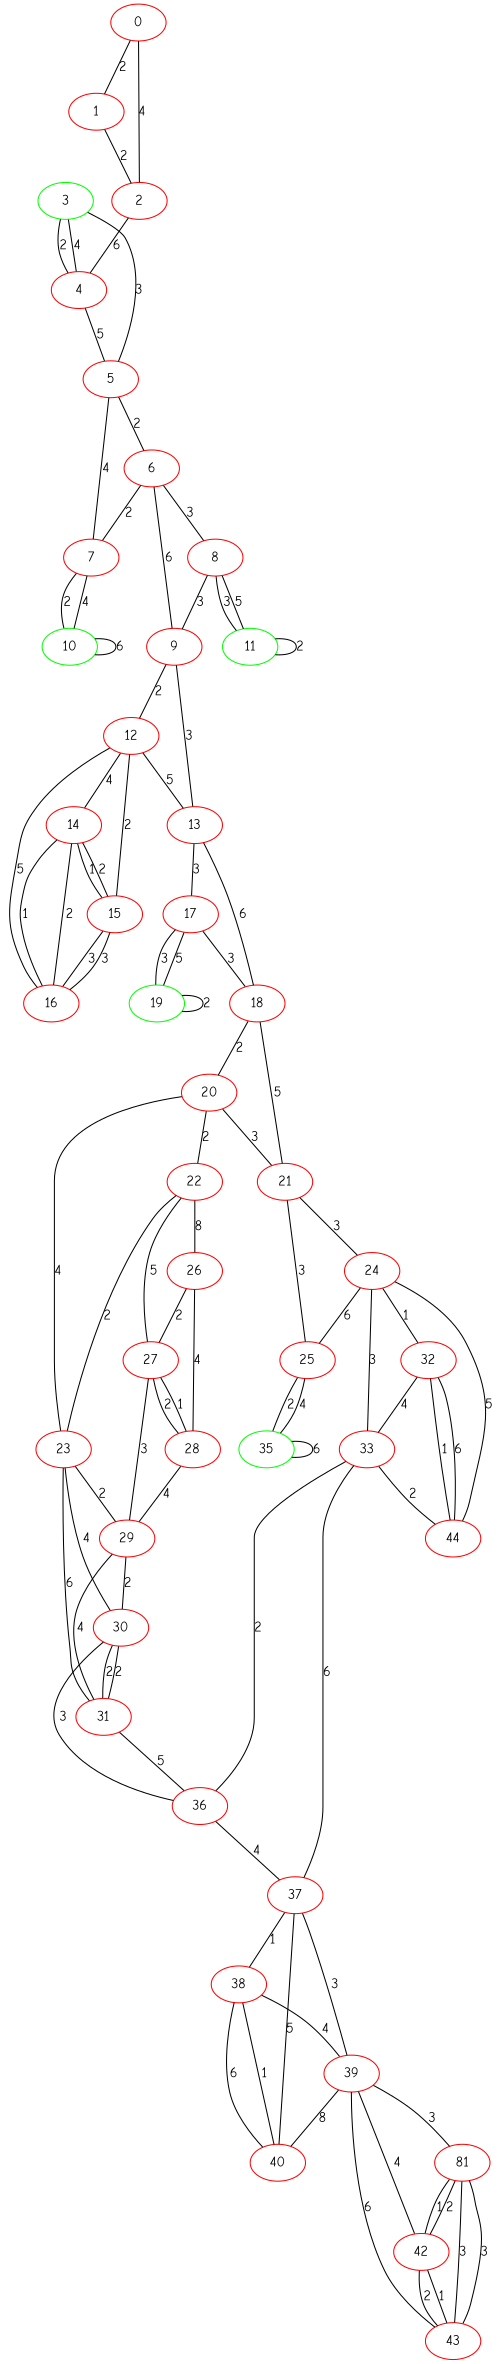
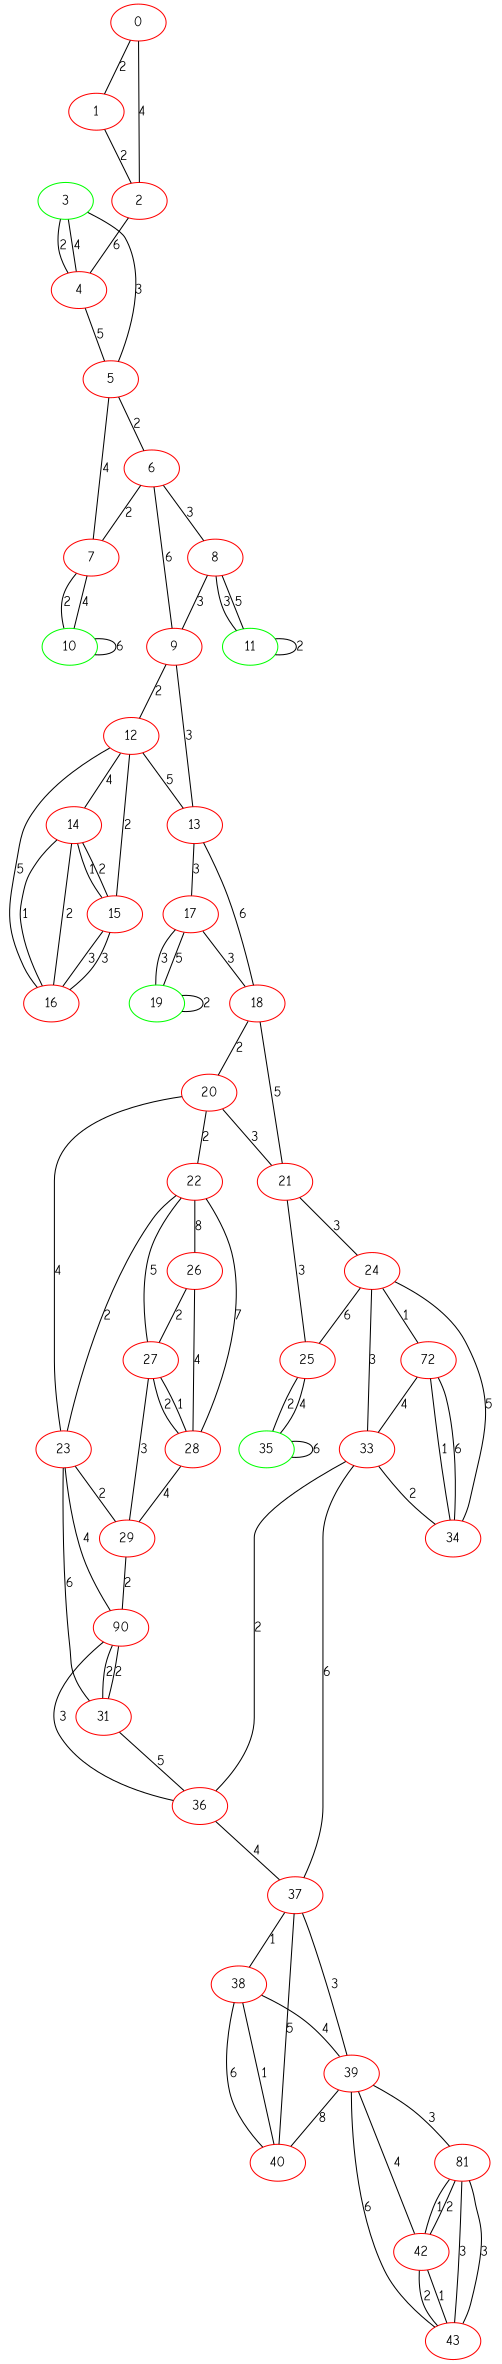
none -> (235, 1315)
(429, 1360) -> (429, 1360)
(453, 1539) -> (453, 1539)
(74, 1623) -> none
(121, 1628) -> (121, 1628)
